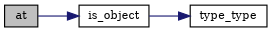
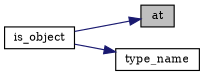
(53, 16) -> (102, 26)
(229, 16) -> (158, 60)
